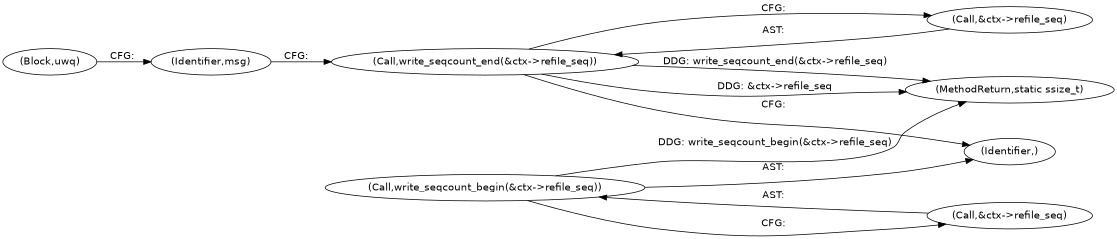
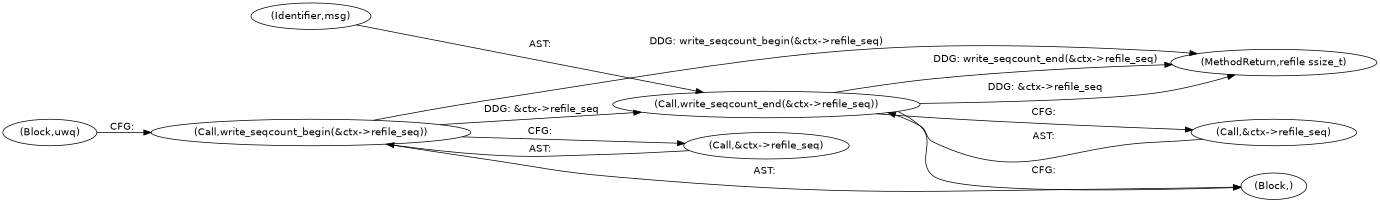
(298, 56) -> (542, 45)
(120, 62) -> (120, 132)
(1010, 90) -> (1274, 63)
none -> (537, 119)
(1010, 152) -> (1274, 186)
